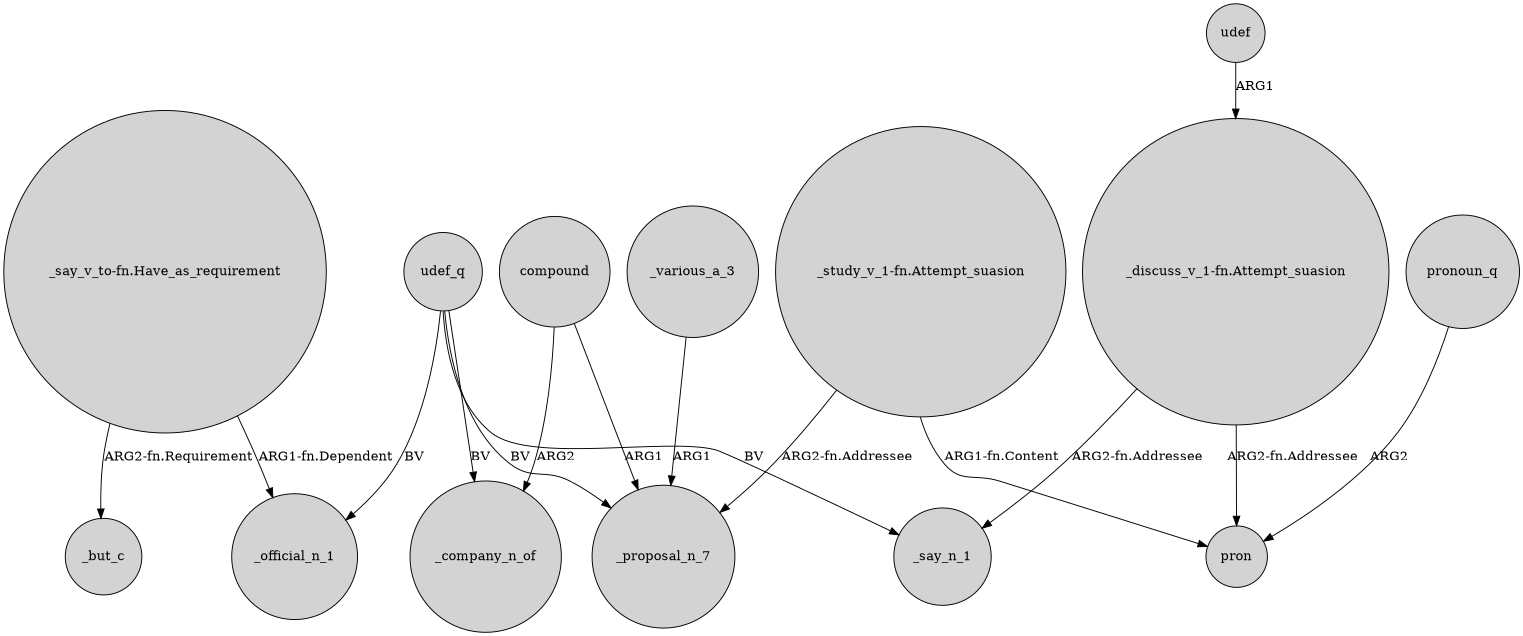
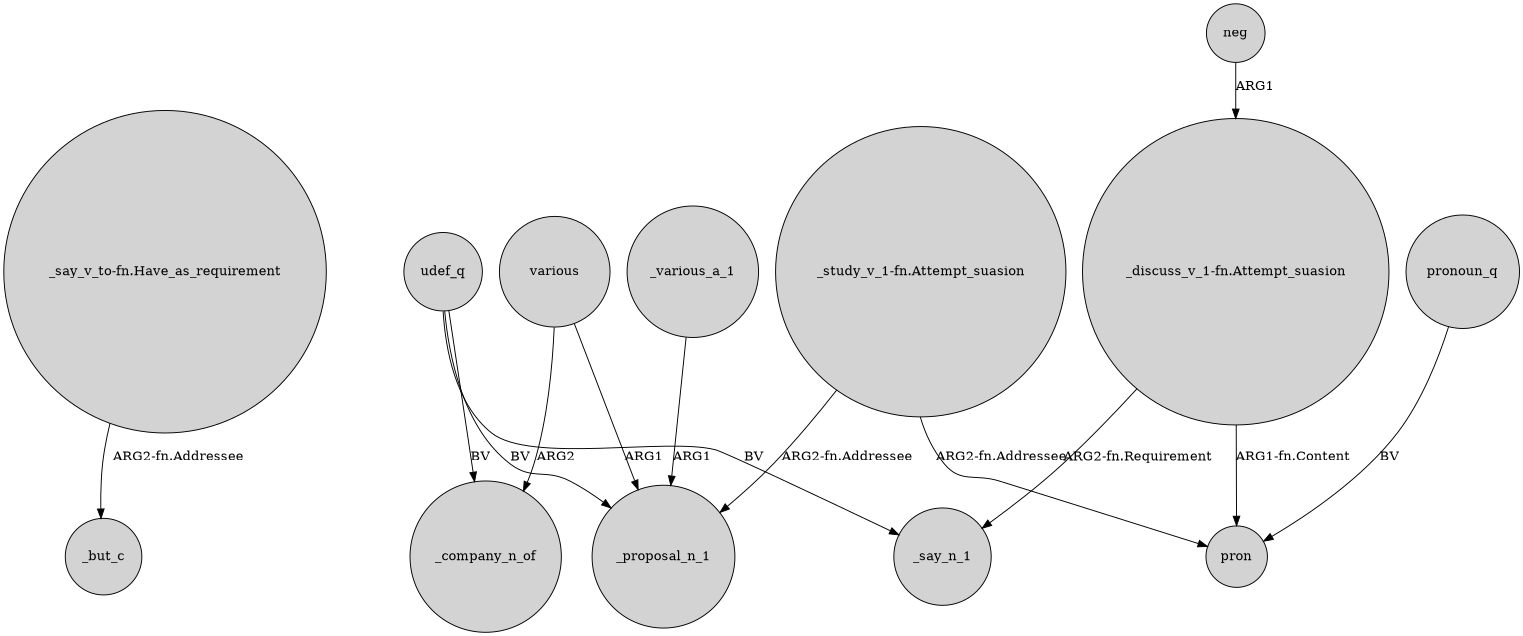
(1236, 33) -> (1236, 33)
(555, 272) -> (555, 272)
(693, 272) -> (693, 272)
(179, 457) -> (179, 457)
(1002, 457) -> (1002, 457)
(1138, 457) -> (1138, 457)
(1293, 457) -> (1293, 457)
(1389, 457) -> (1389, 457)
(295, 557) -> none
(664, 557) -> (664, 557)
